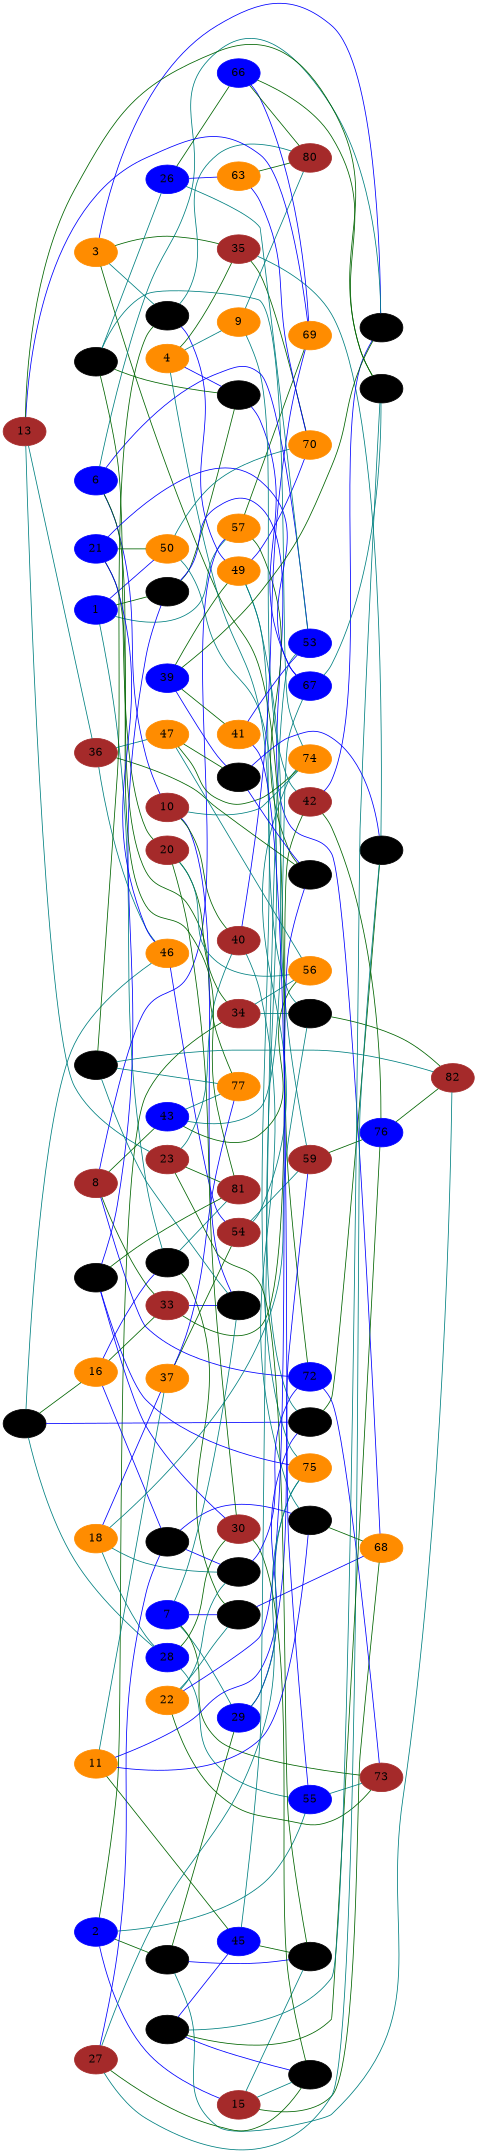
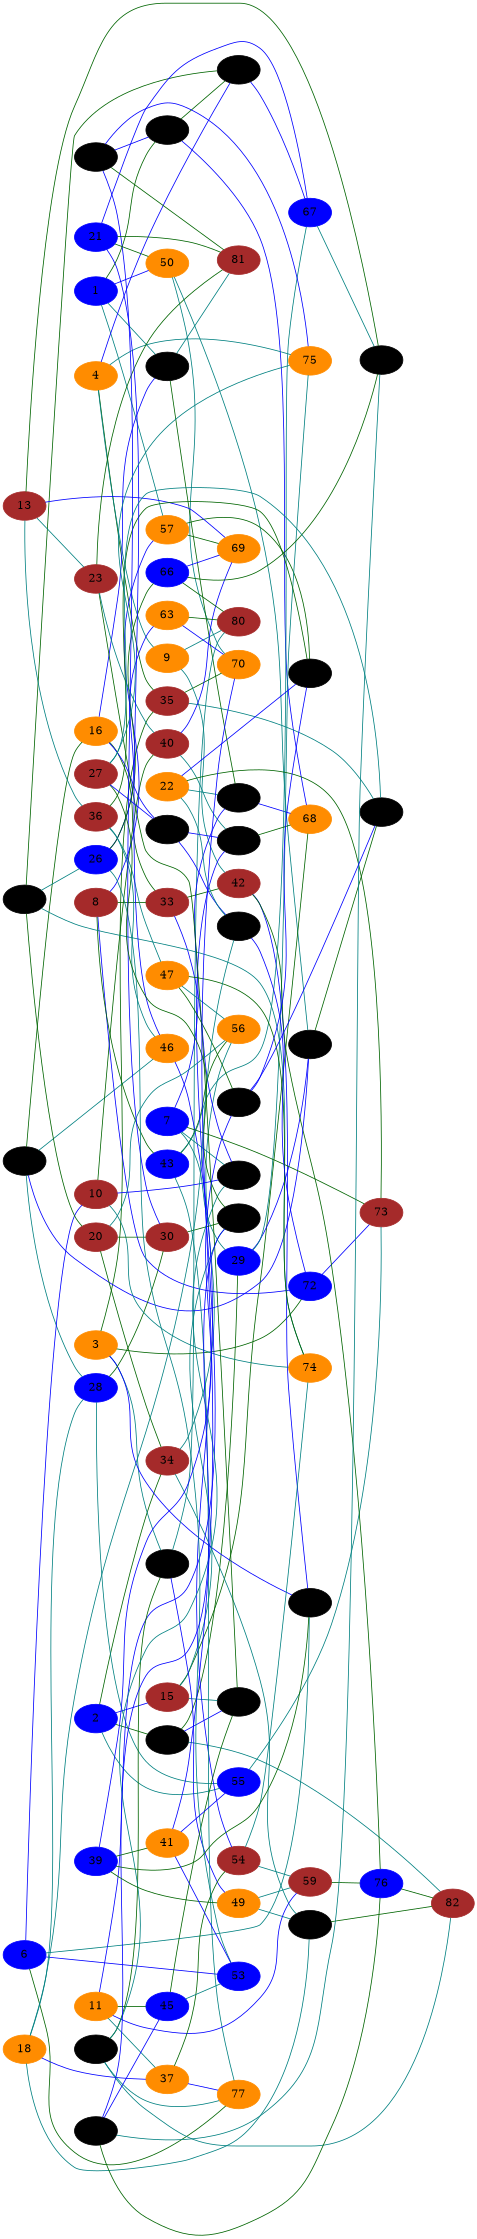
(282, 512) -> (204, 965)
